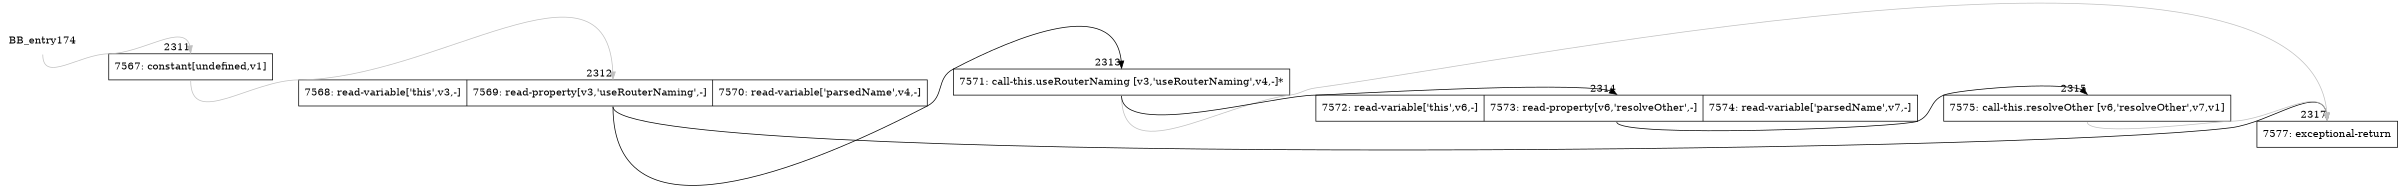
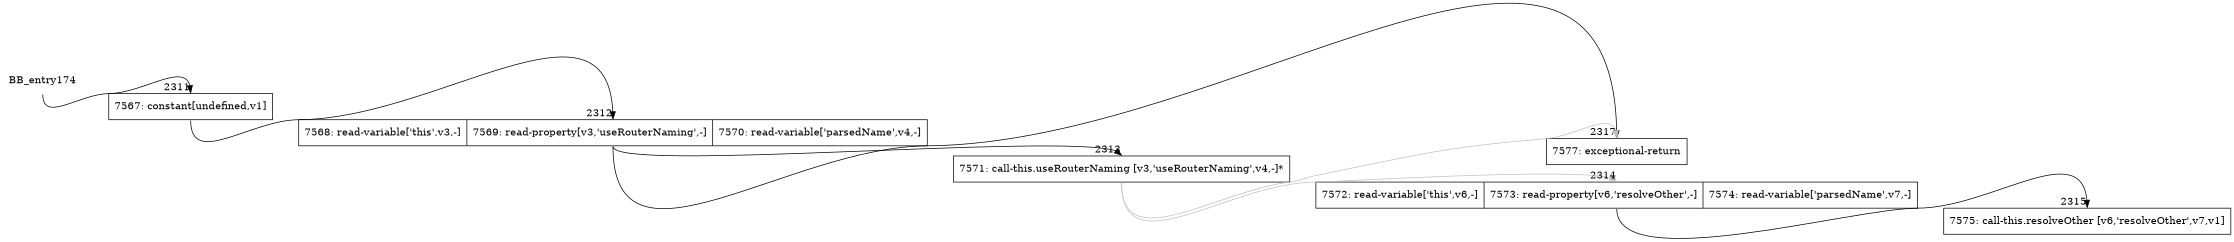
(114, 53) -> (114, 93)
(412, 58) -> (412, 98)
(1361, 93) -> (1351, 180)
(2210, 123) -> none
